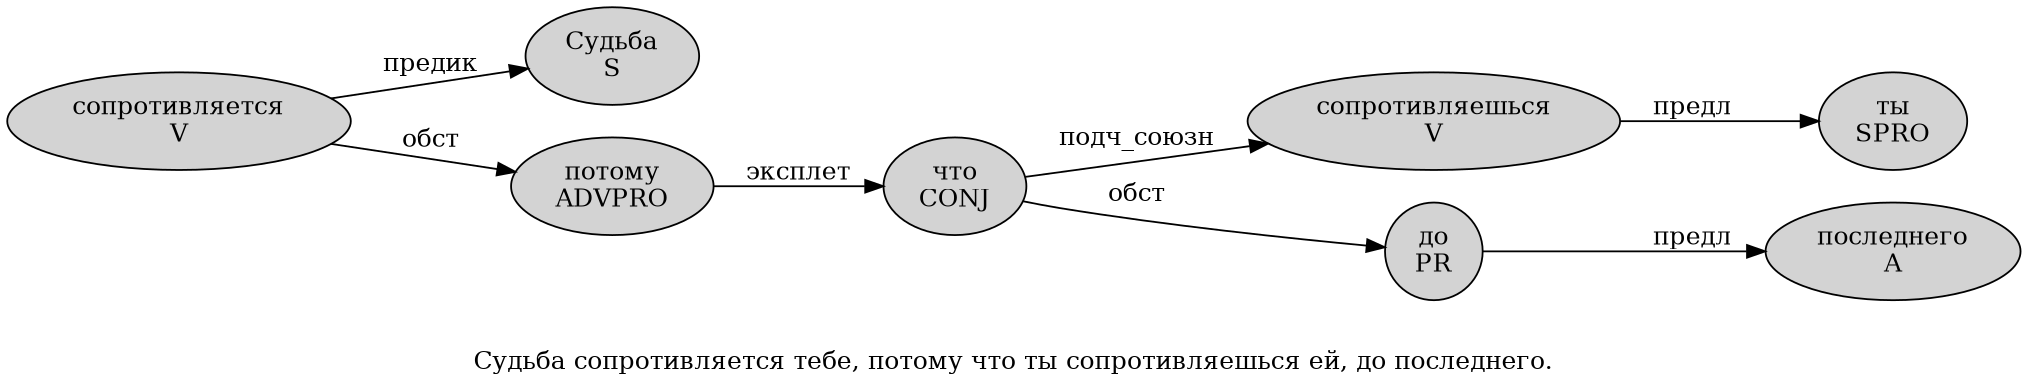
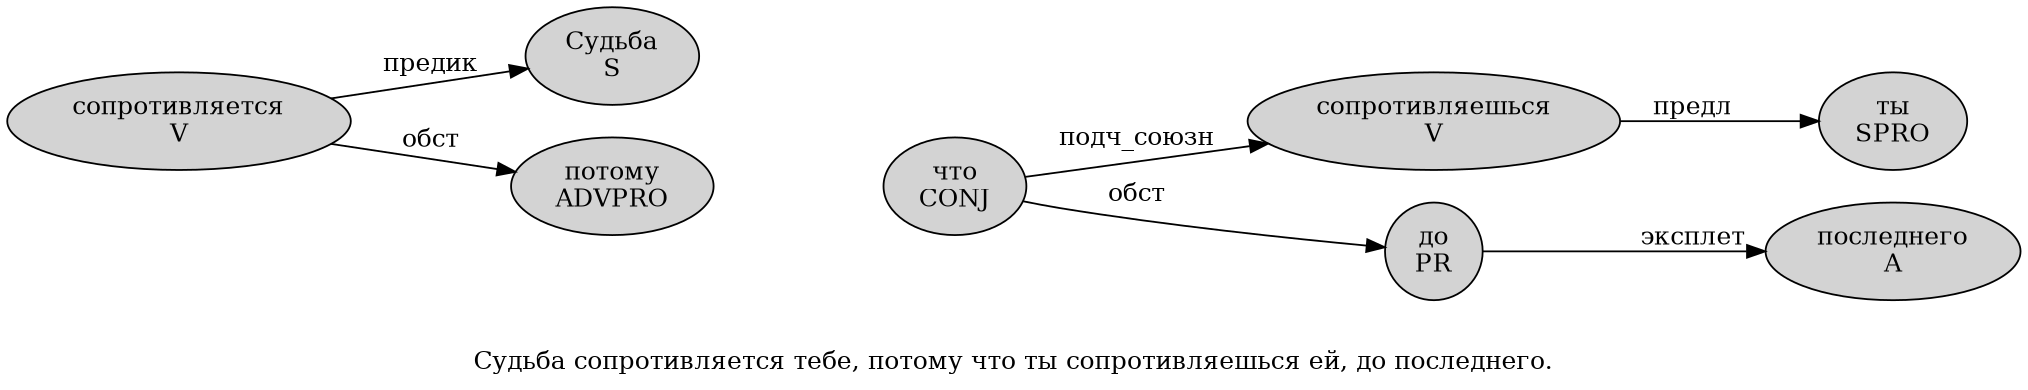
(789, 186) -> none
(1693, 238) -> (1693, 238)
